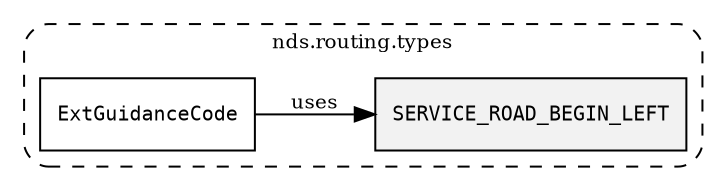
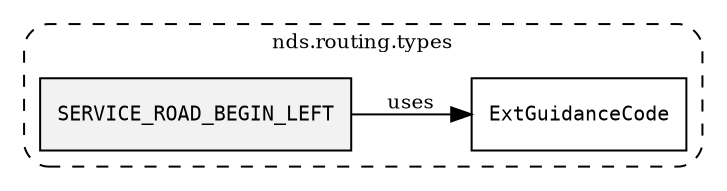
(305, 114) -> (401, 114)
